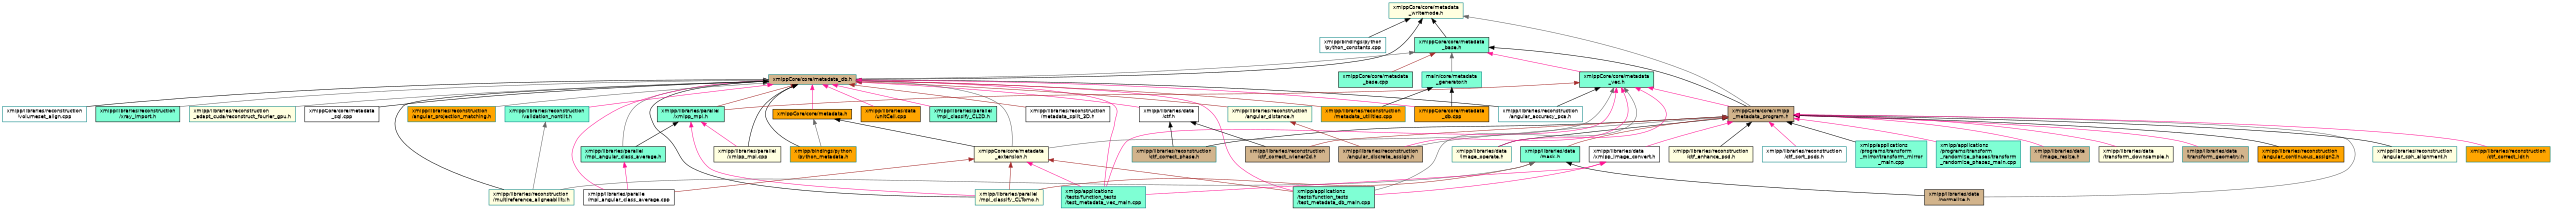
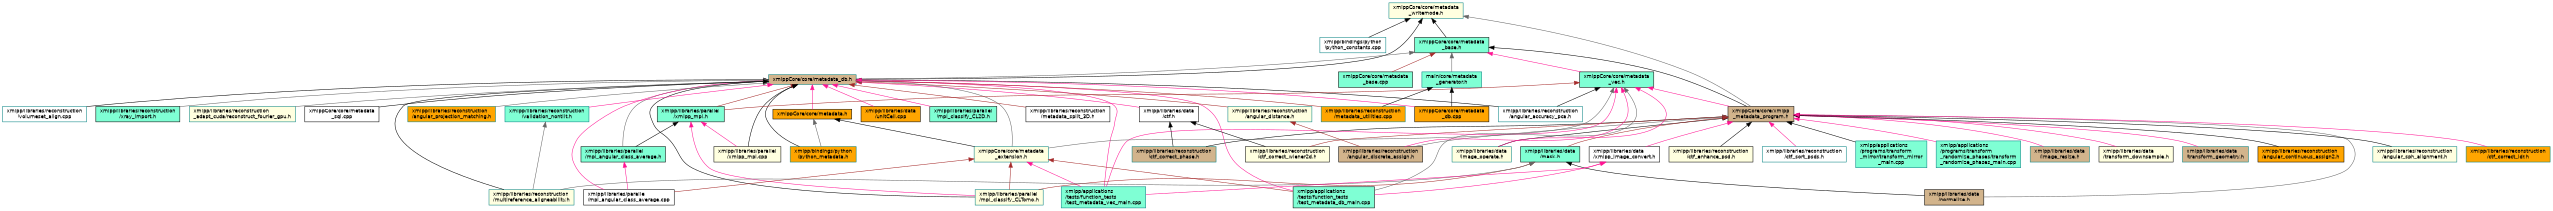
(1011, 154) -> (1011, 154)
(1287, 154) -> (1287, 154)
